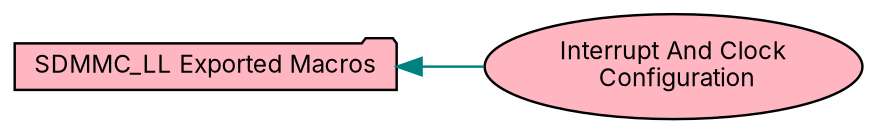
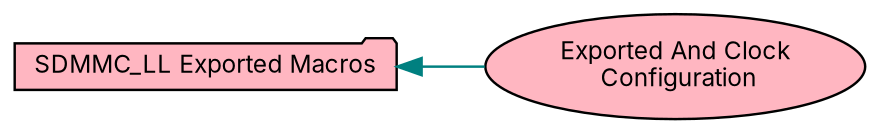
(674, 67) -> (675, 67)
